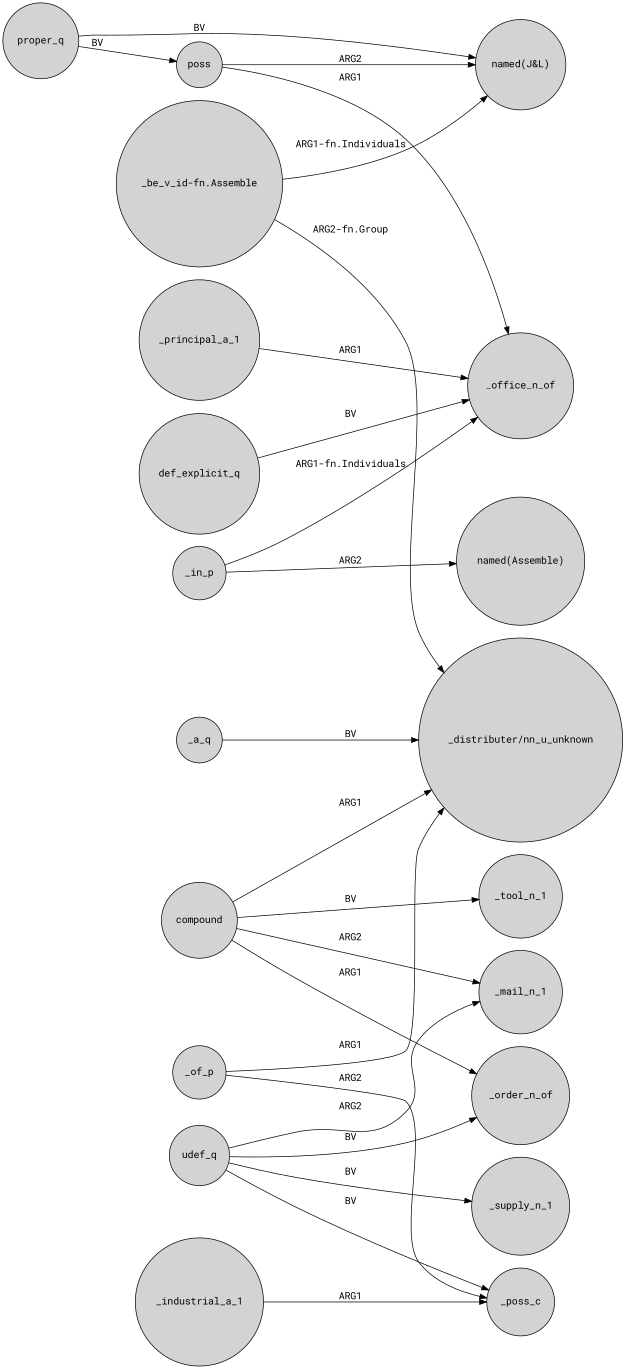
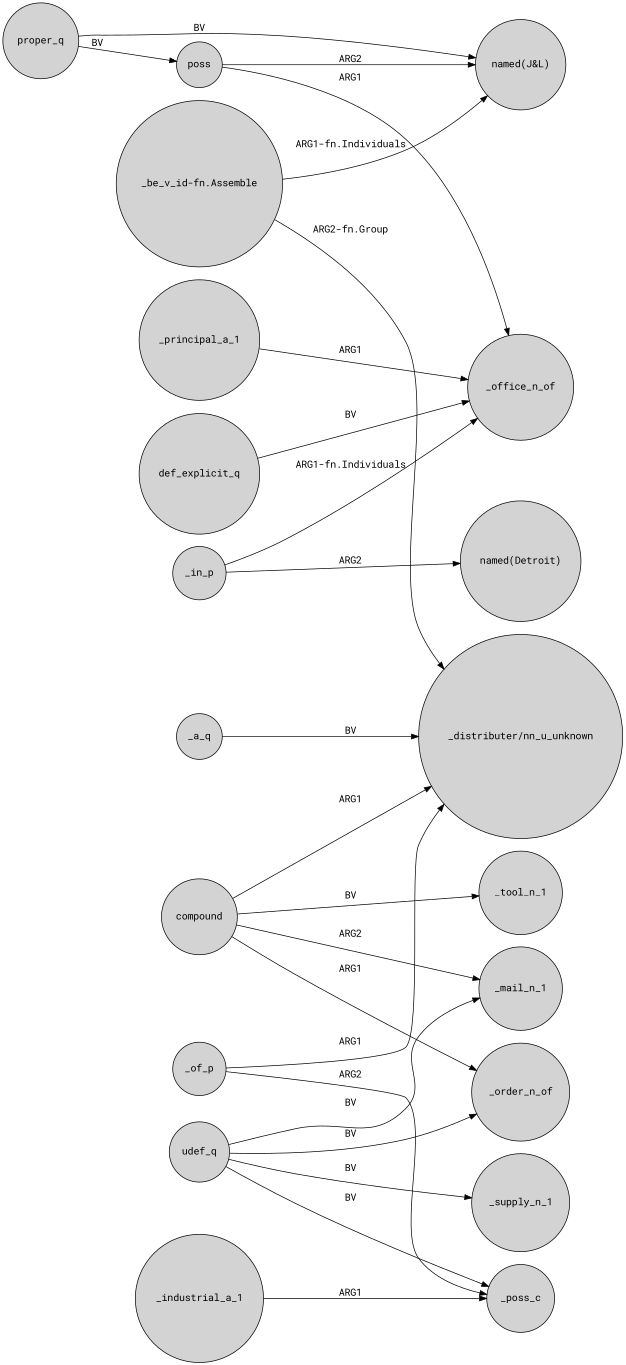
(521, 561) -> (521, 561)
(351, 1107) -> (351, 1103)
